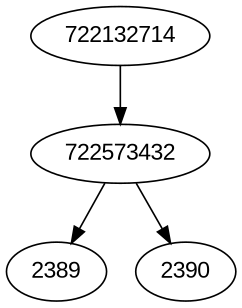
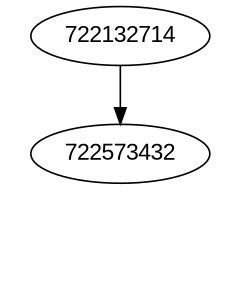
(57, 272) -> none
(186, 272) -> none
